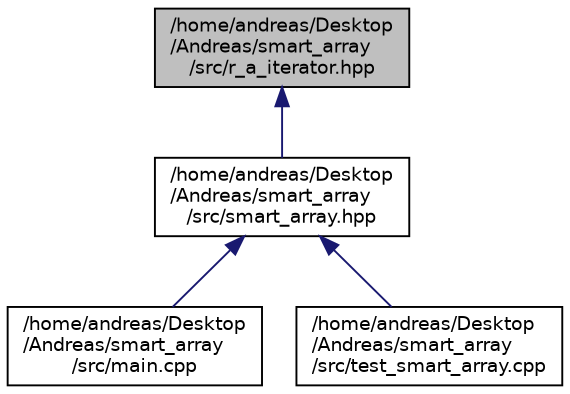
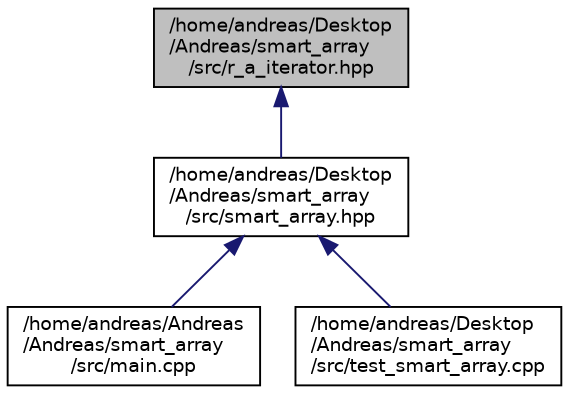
(135, 346) -> (134, 346)
